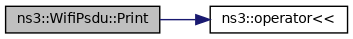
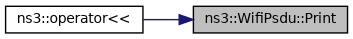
(178, 20) -> (161, 20)
